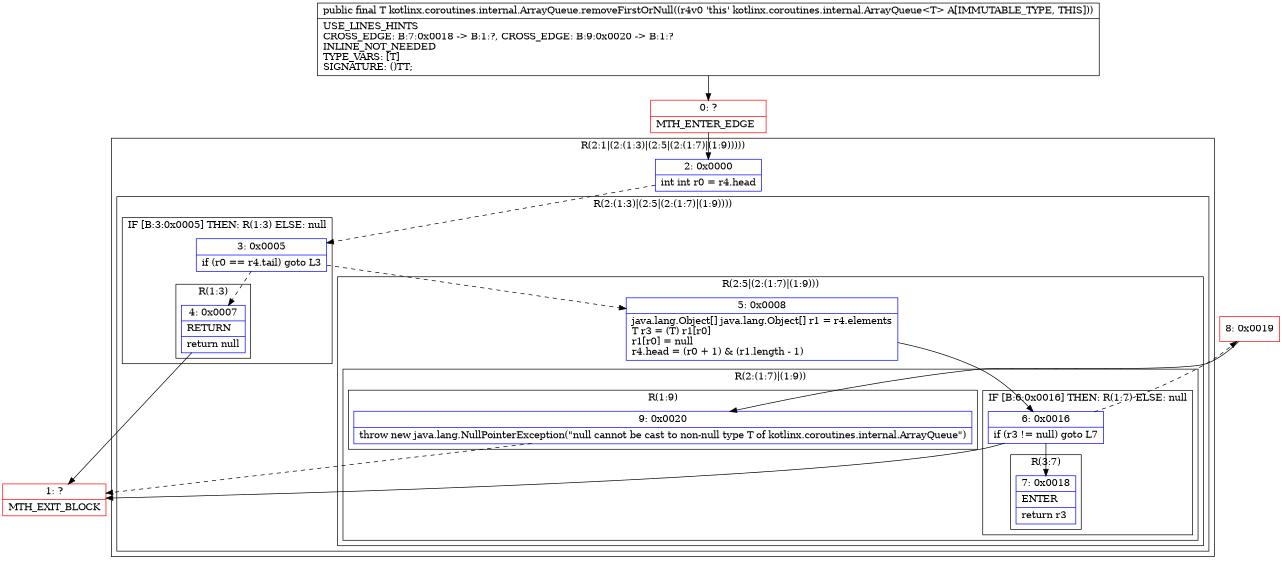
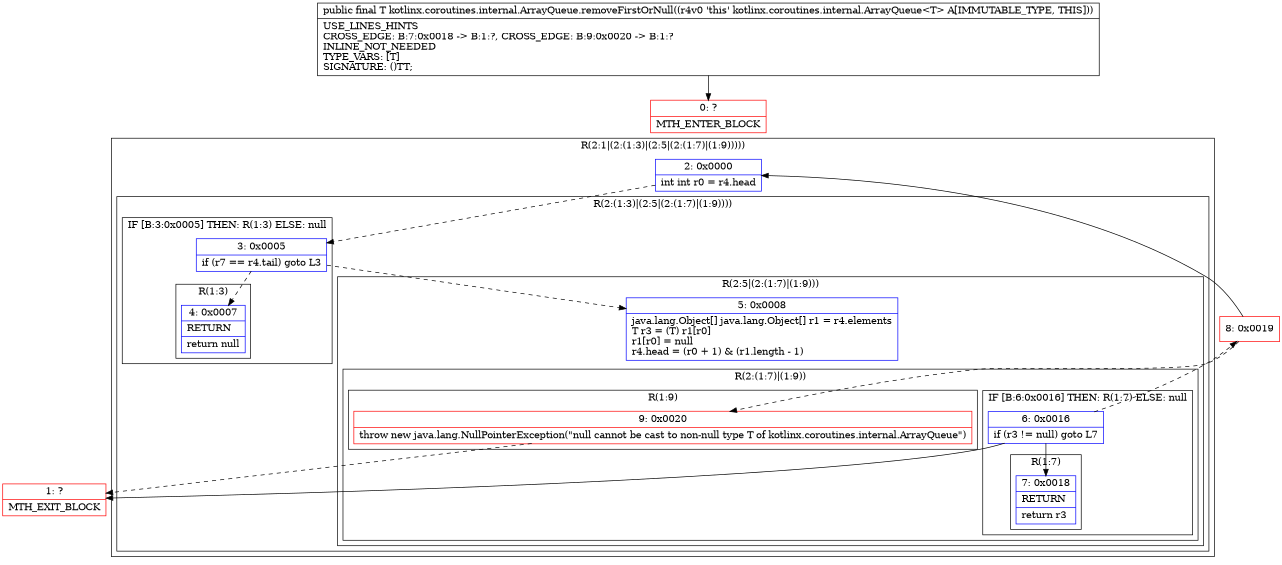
(705, 124) -> (708, 124)
(708, 143) -> (1020, 206)
(261, 263) -> (261, 263)
(969, 364) -> none
(939, 374) -> (939, 374)
(132, 416) -> none
(663, 428) -> (663, 428)
(1046, 463) -> (1046, 463)
(1039, 499) -> (1044, 499)
